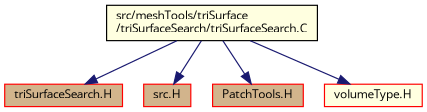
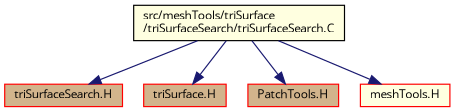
(167, 95) -> (185, 95)
(373, 95) -> (405, 95)
